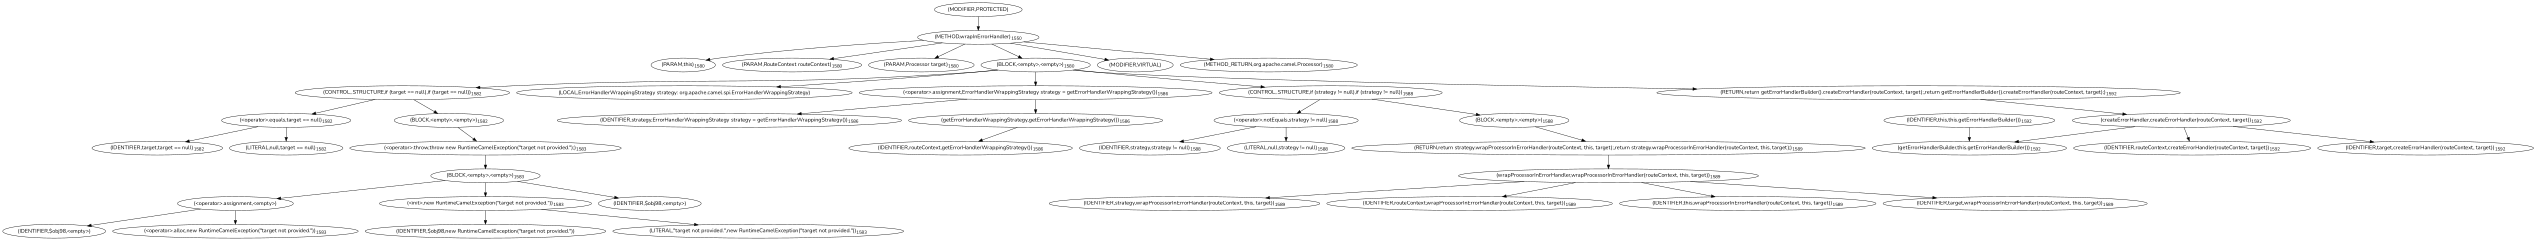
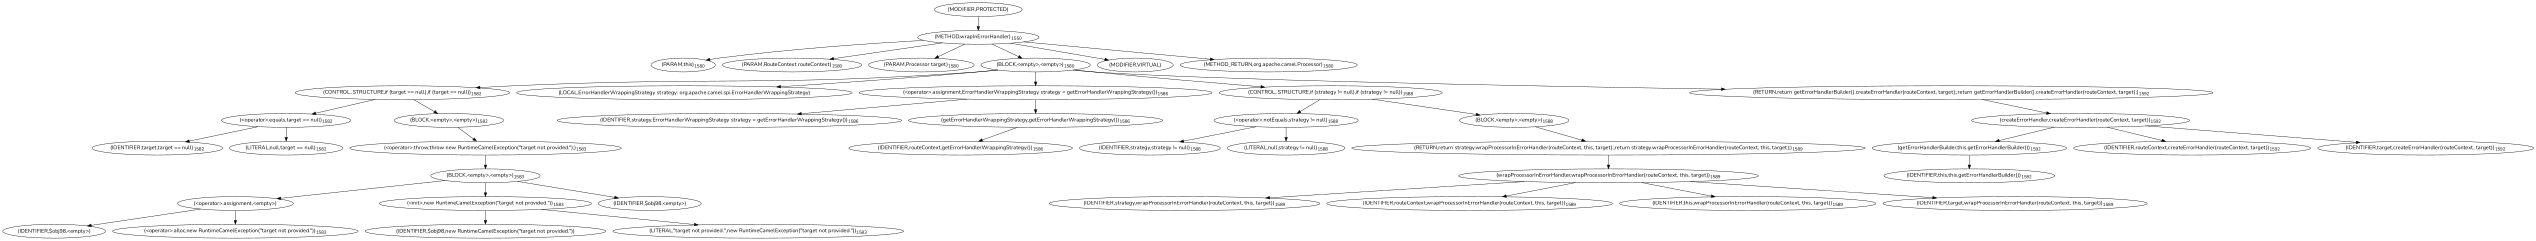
(1969, 132) -> (1969, 160)
